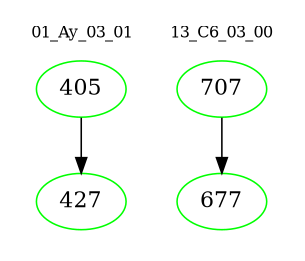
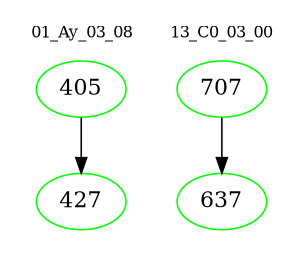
(82, 34) -> (82, 34)
(222, 34) -> (222, 34)
(222, 202) -> (222, 202)
